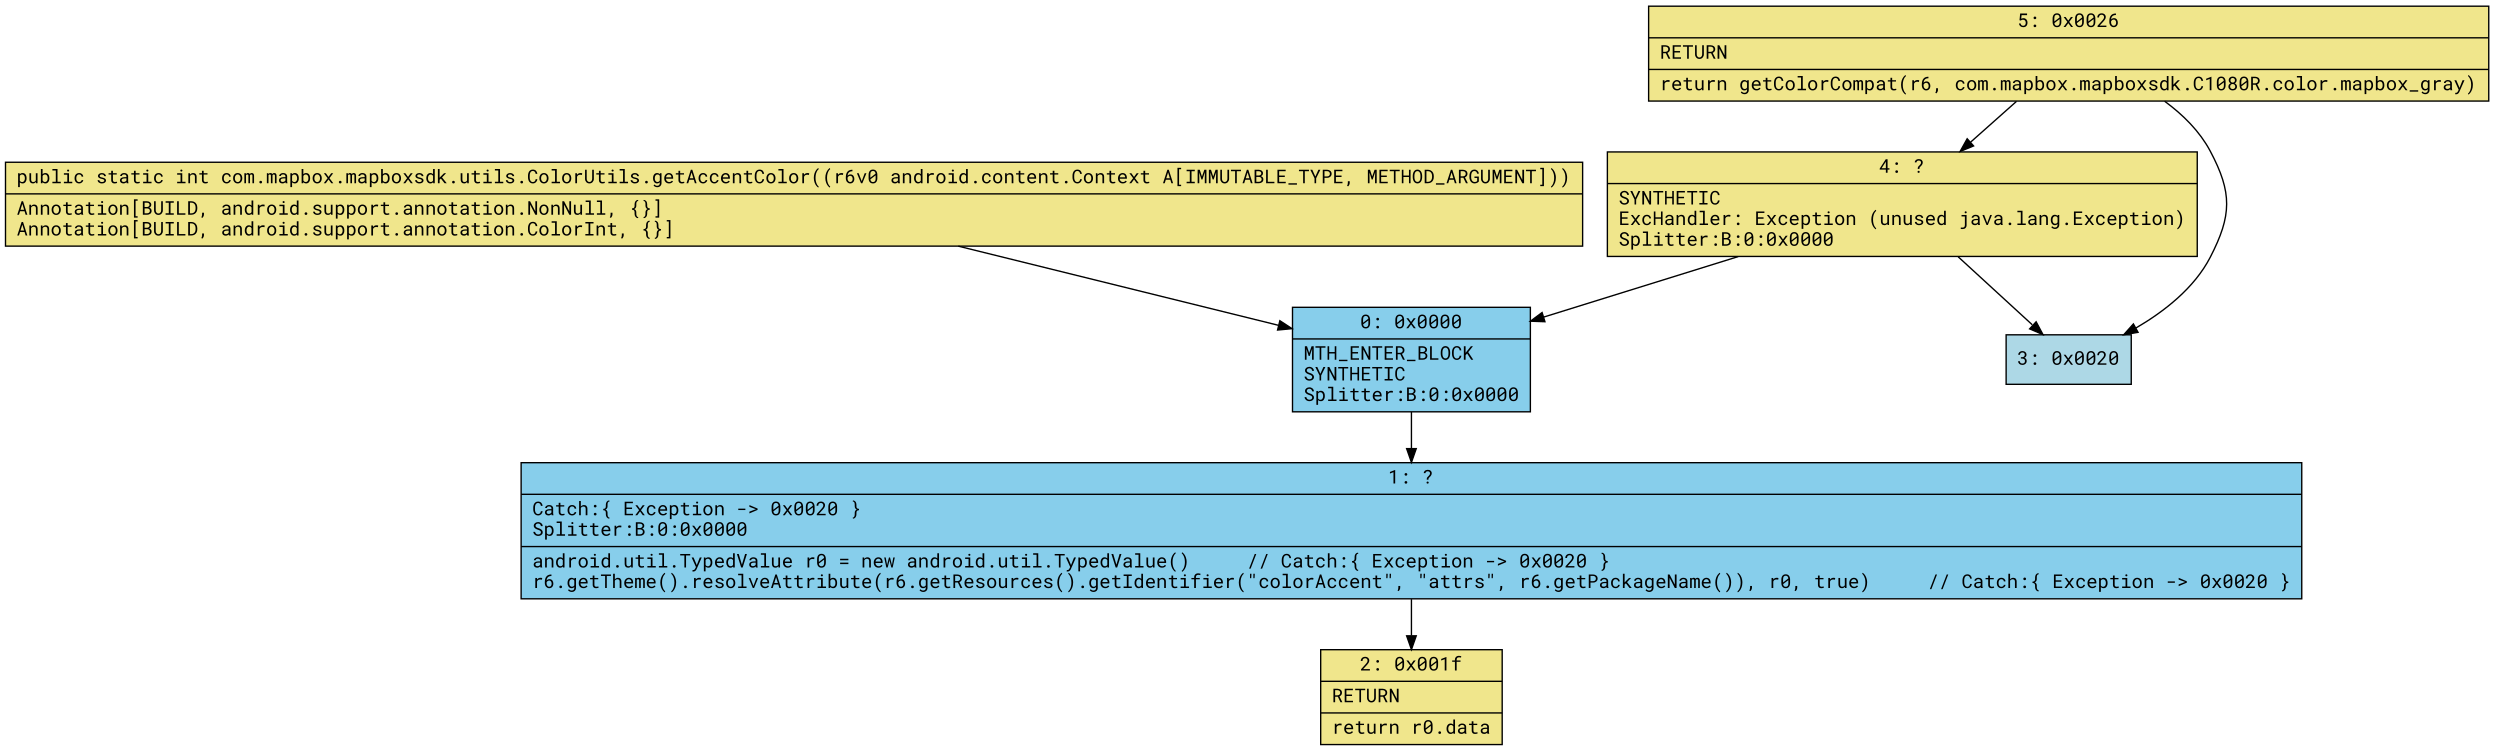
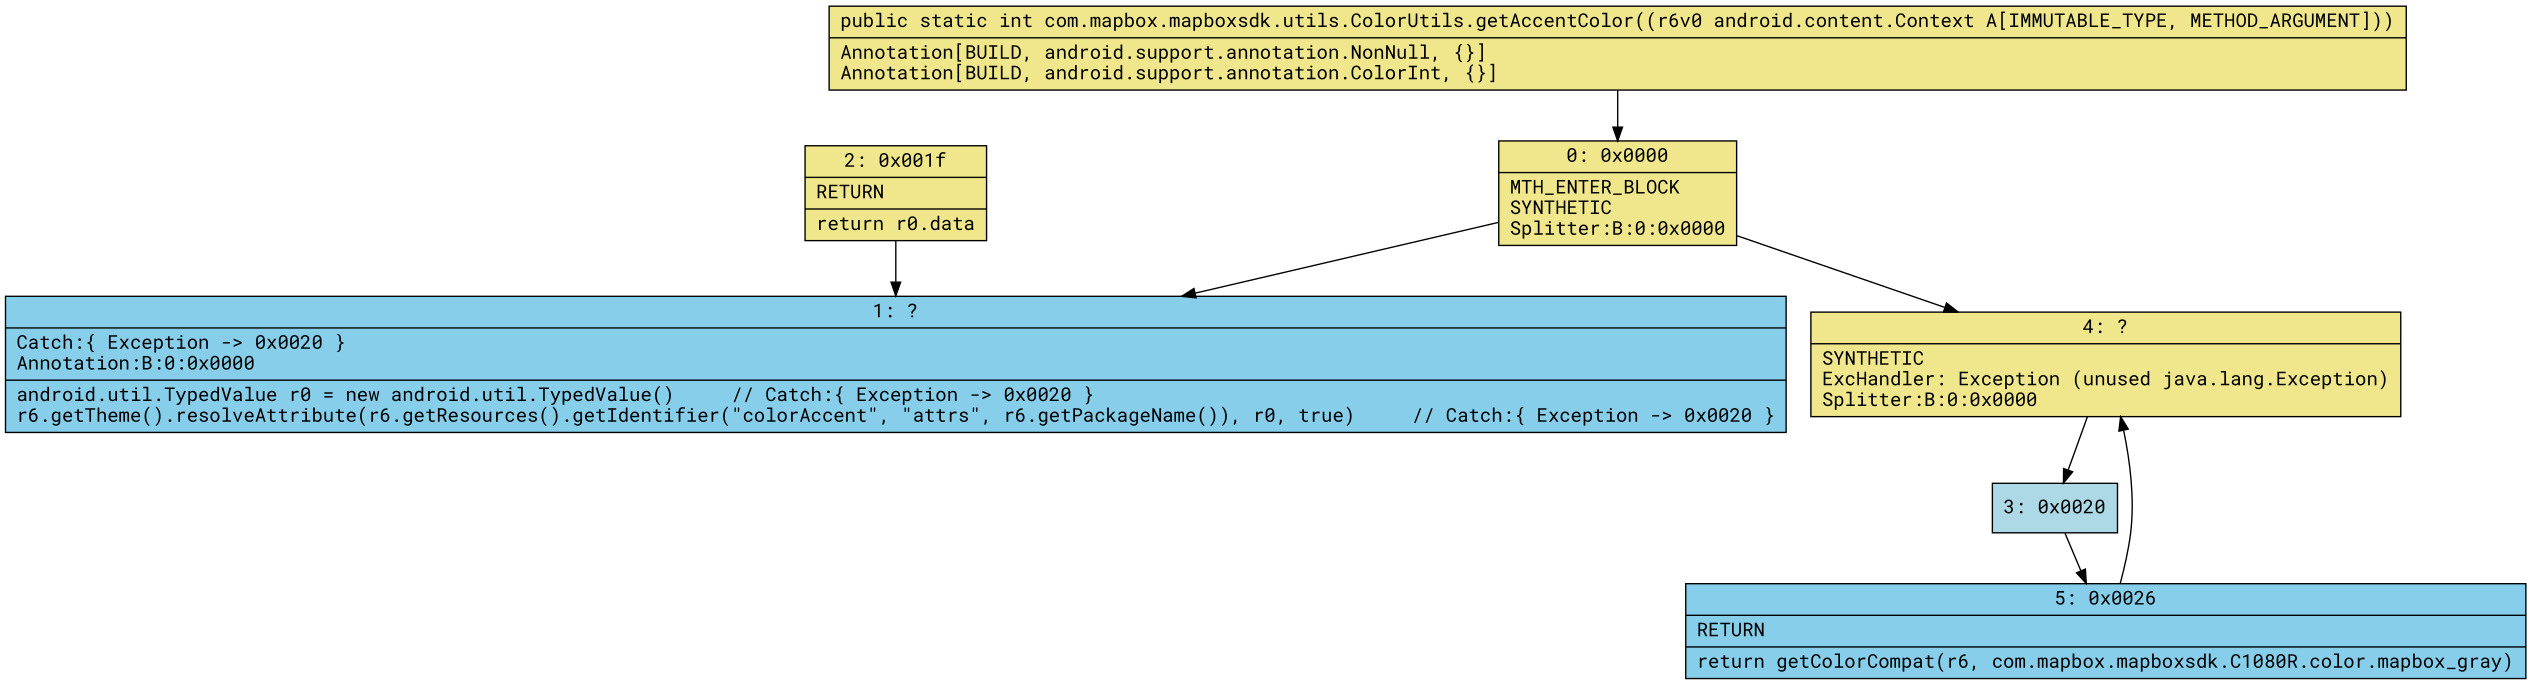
(2069, 54) -> (2106, 631)
(2224, 222) -> (2073, 552)
(1641, 287) -> (1841, 272)
(1411, 360) -> (1618, 193)
(640, 530) -> (136, 364)
(1411, 617) -> (896, 261)
